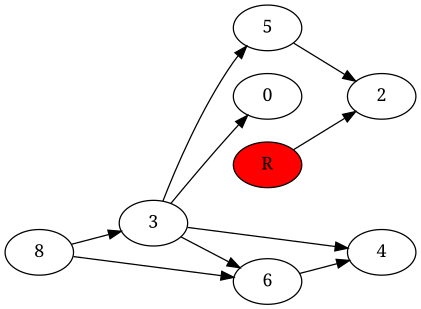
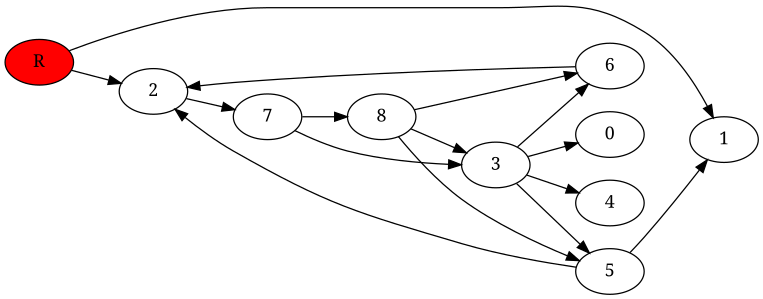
none -> (268, 117)
none -> (724, 140)
none -> (474, 208)
(318, 269) -> (388, 73)
